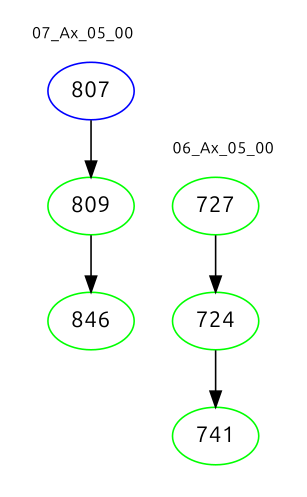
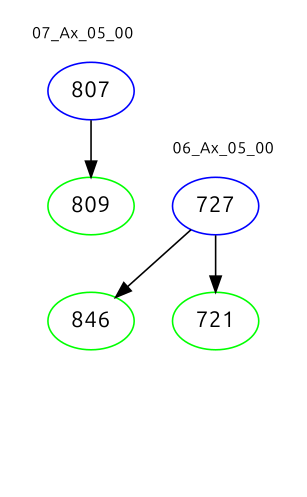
(216, 206) -> (216, 206)
(91, 256) -> (170, 248)
(216, 321) -> (216, 321)
(216, 436) -> none
